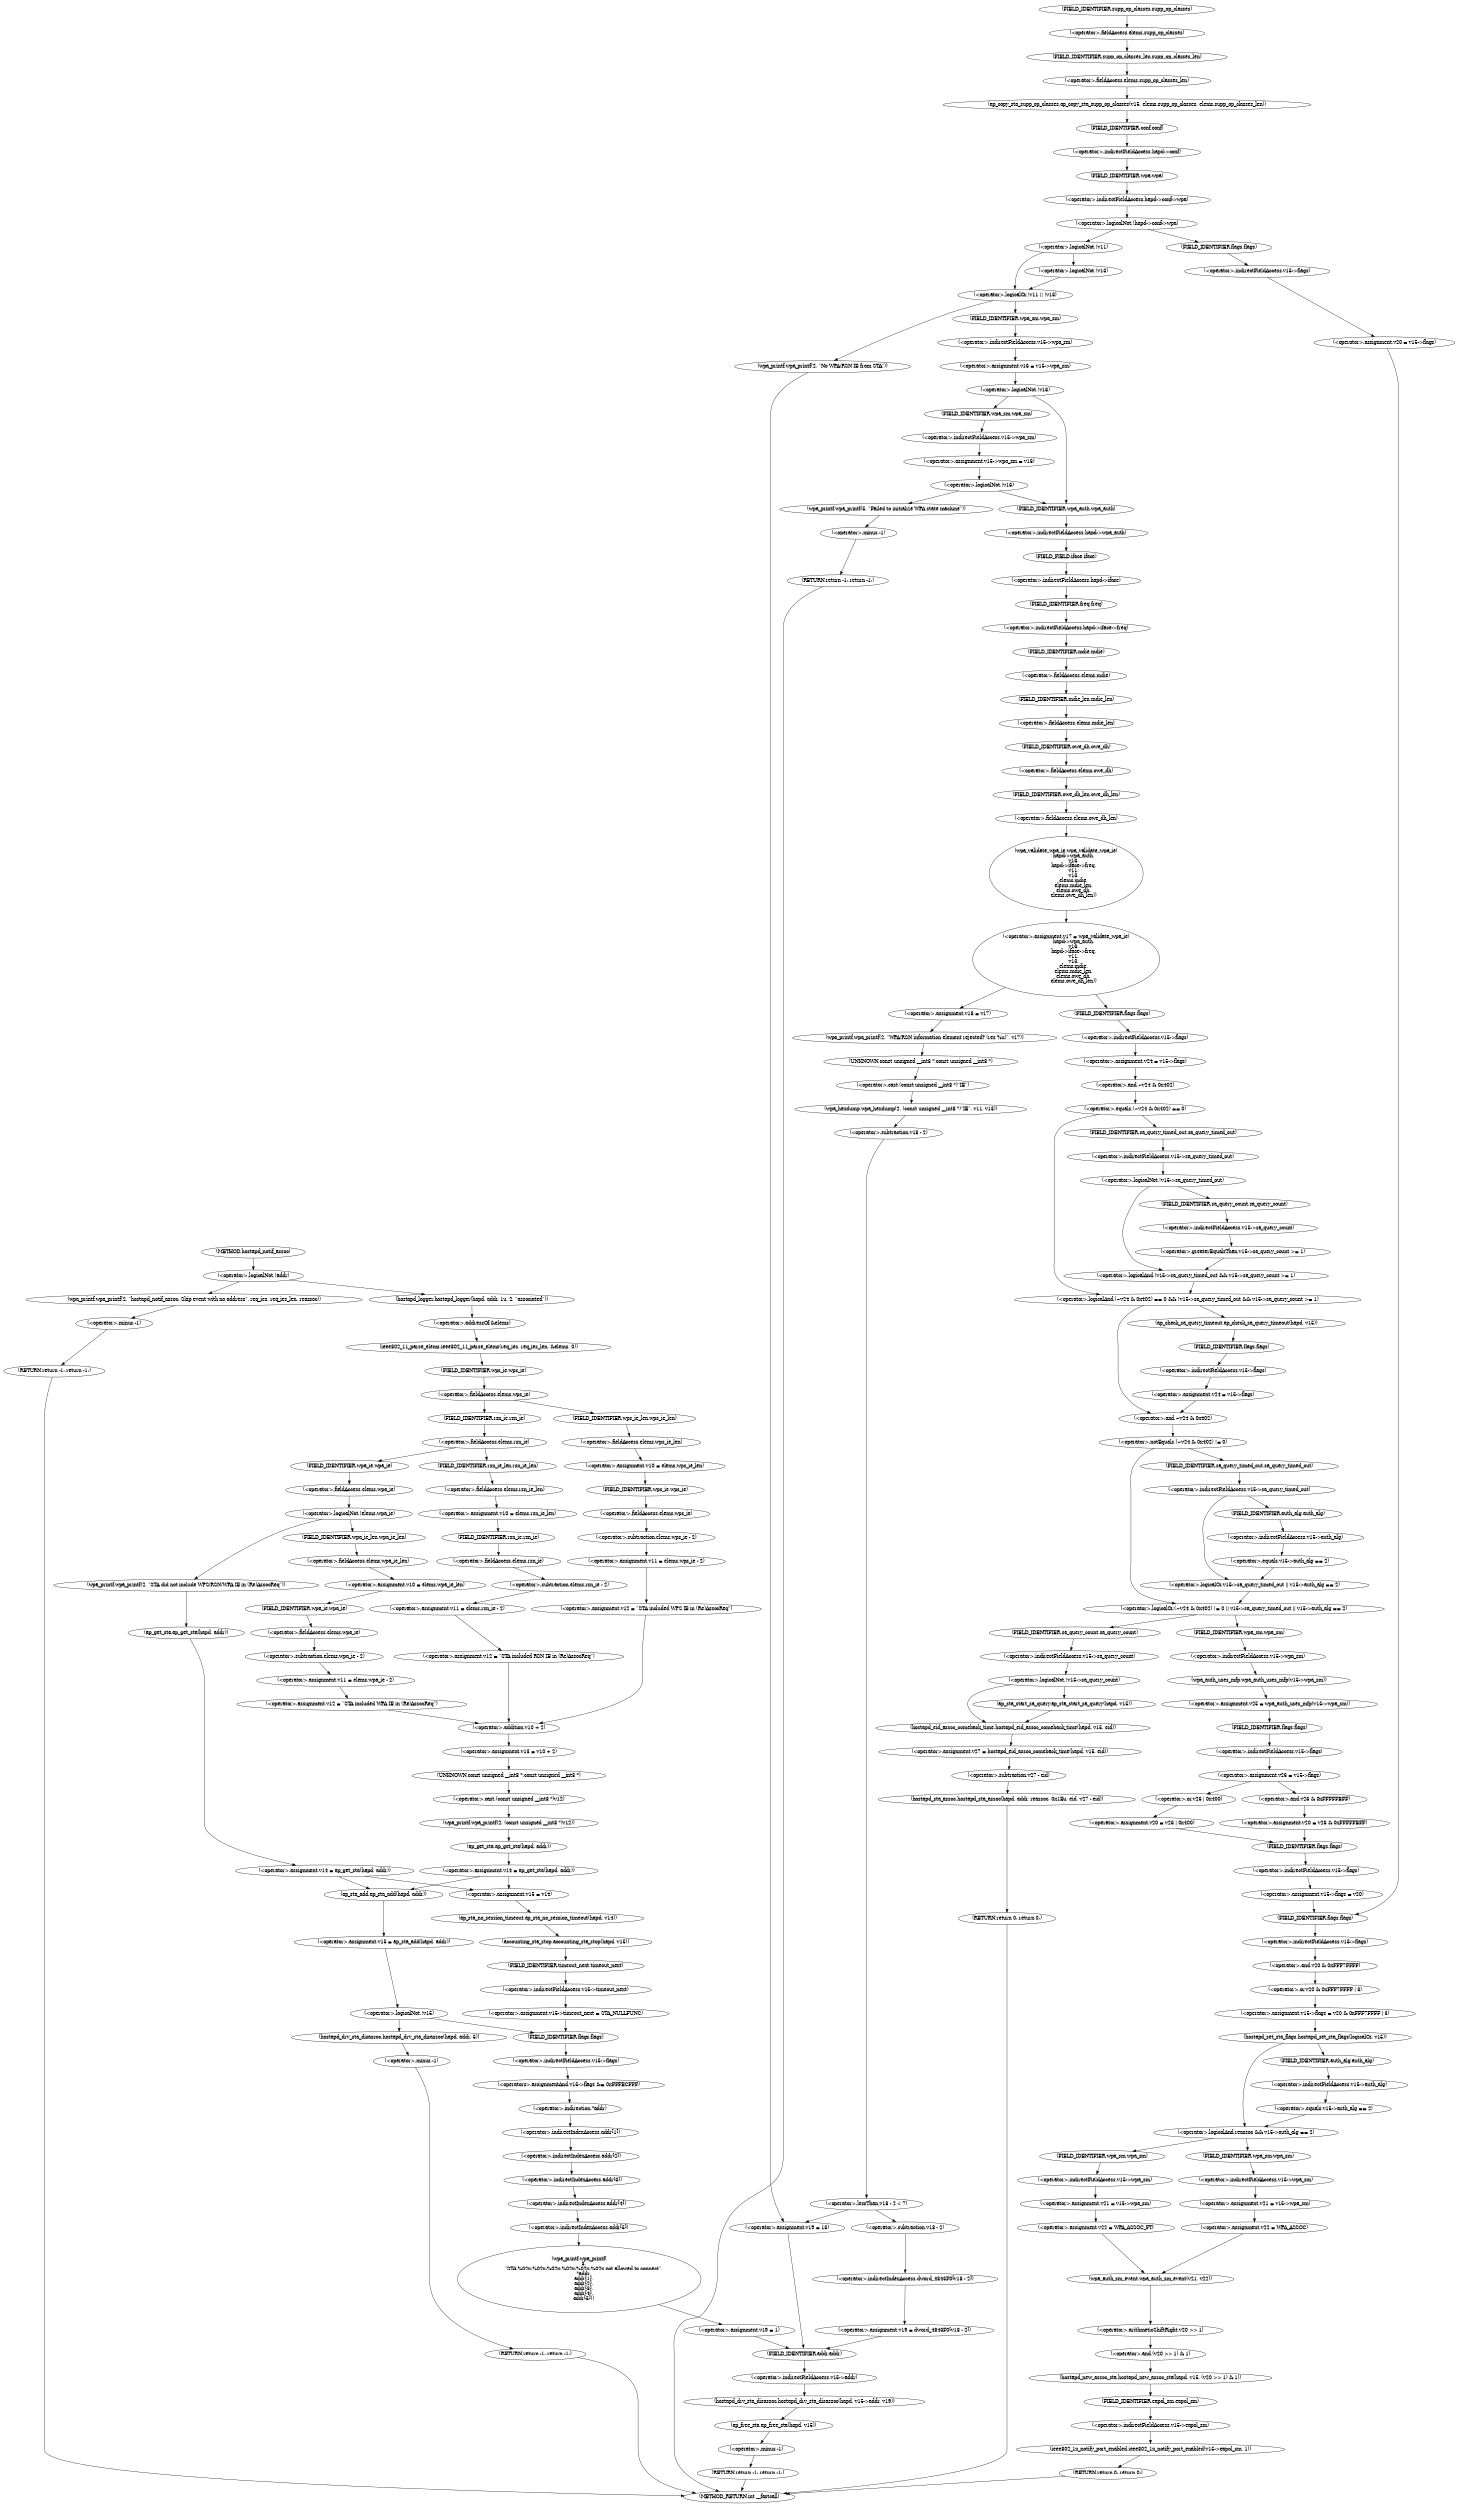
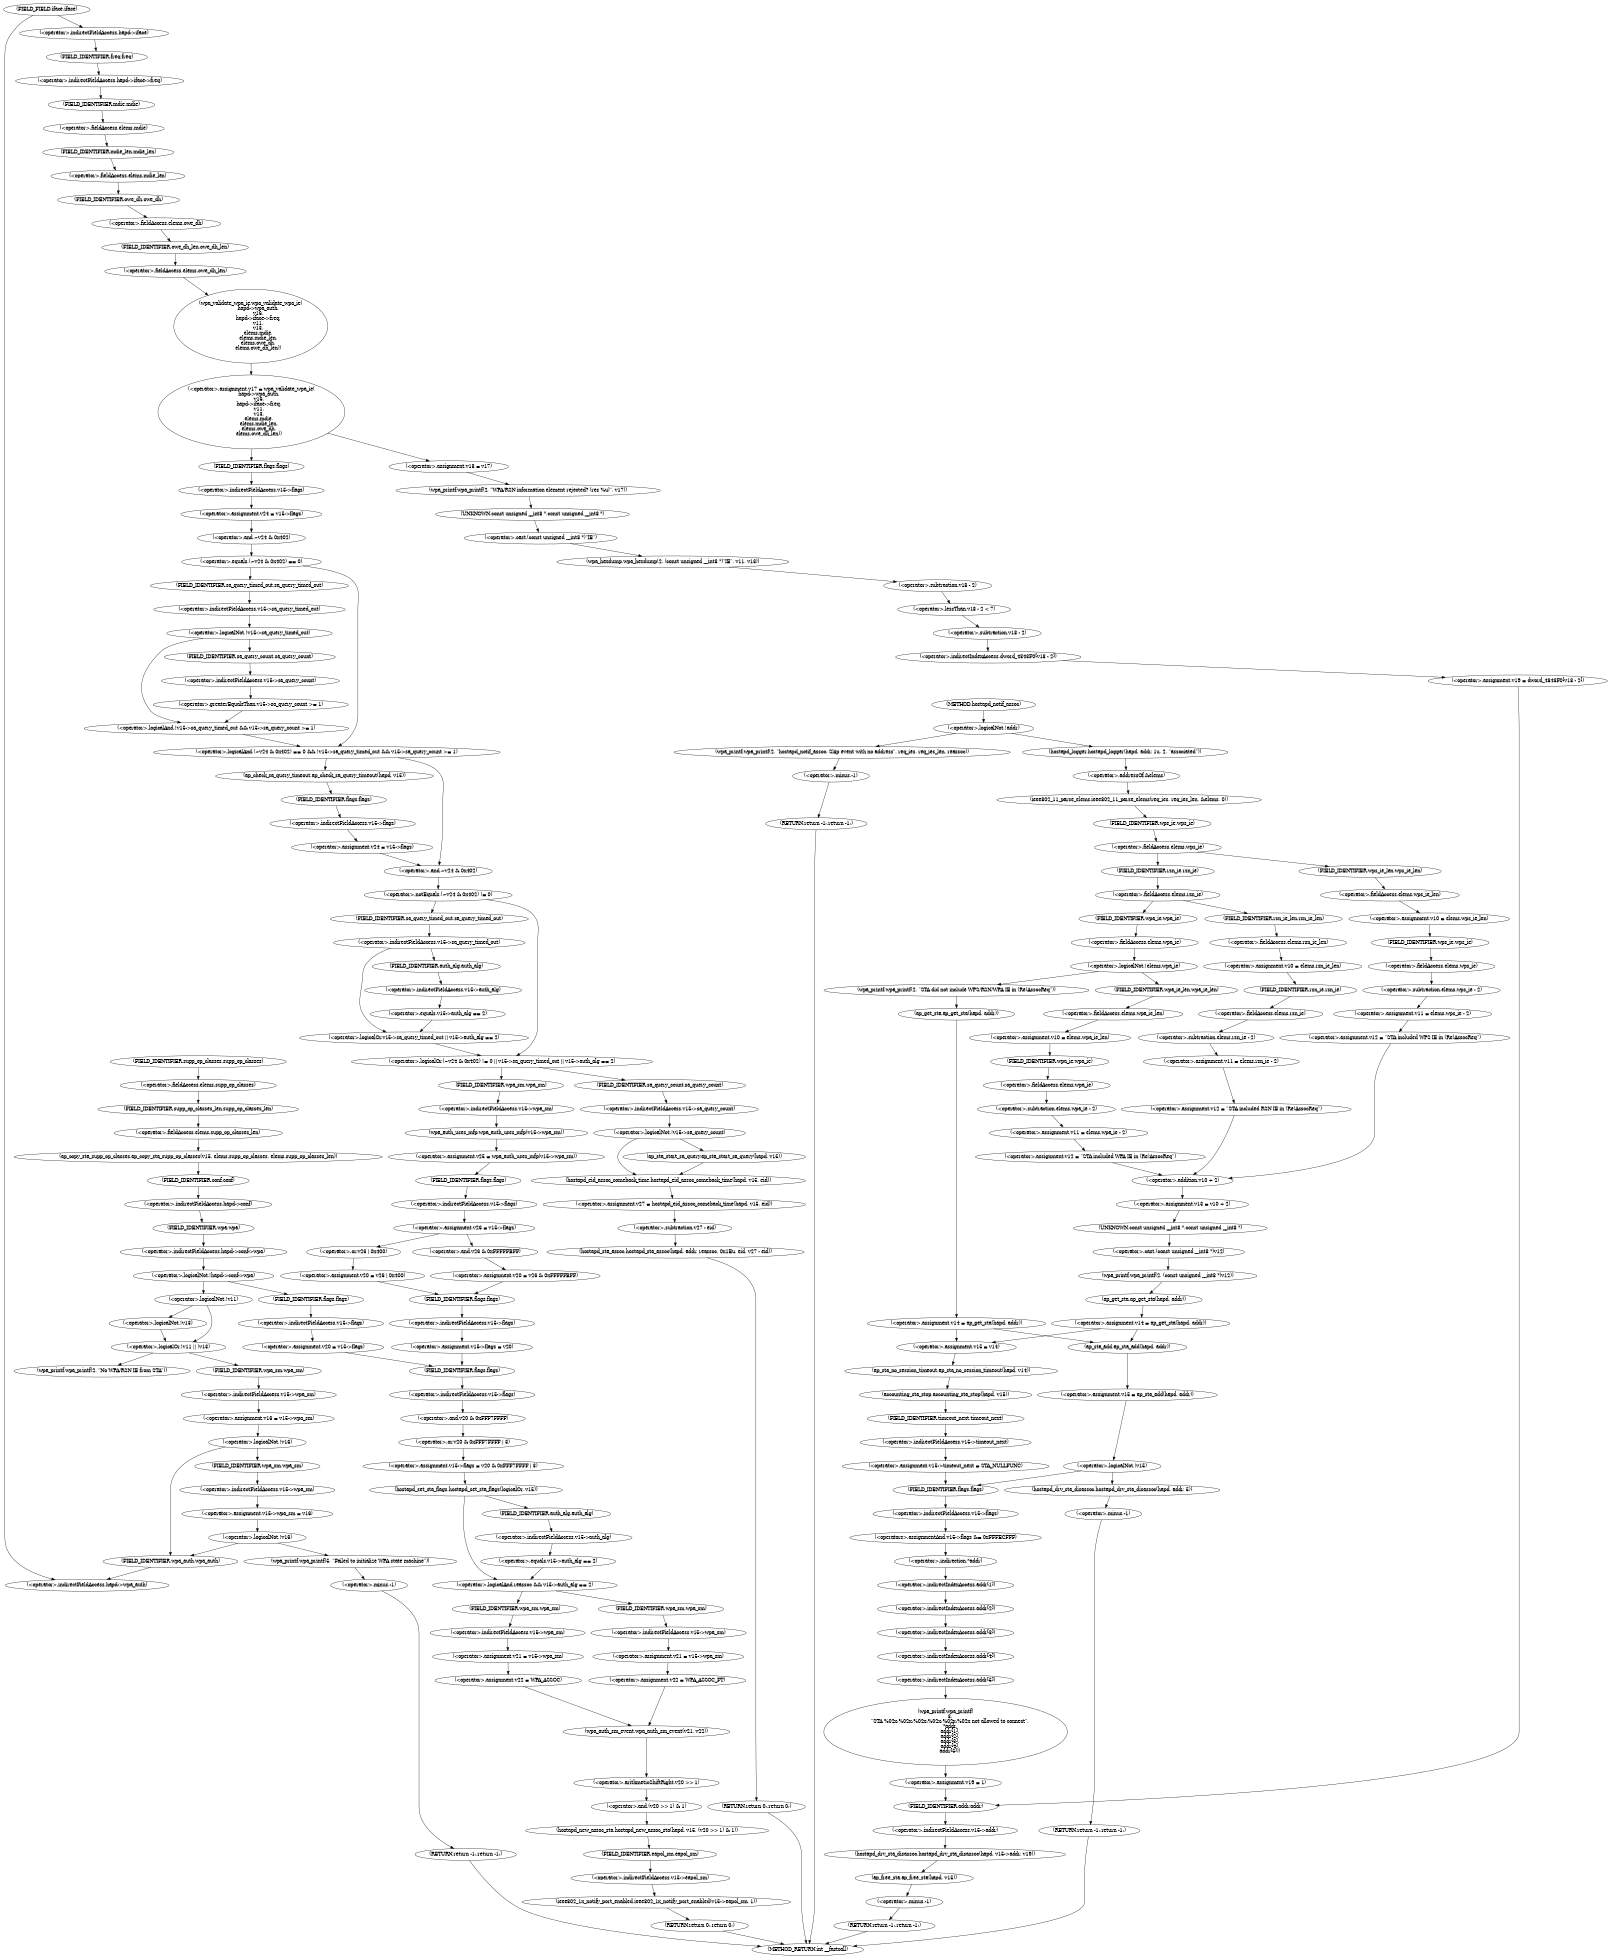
(1066, 543) -> (5, 804)
(787, 2228) -> none
